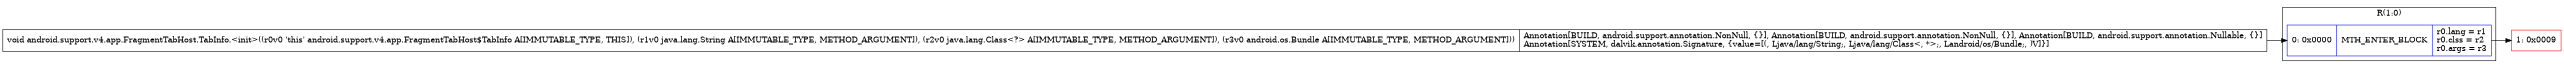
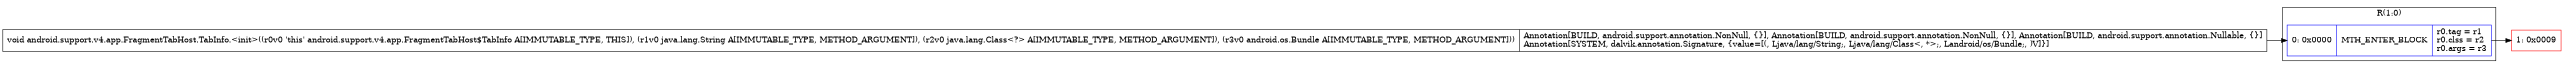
(2462, 32) -> (2460, 32)
